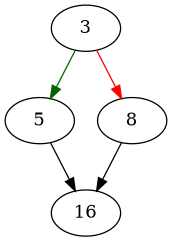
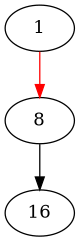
(86, 28) -> (40, 28)
(40, 121) -> none
